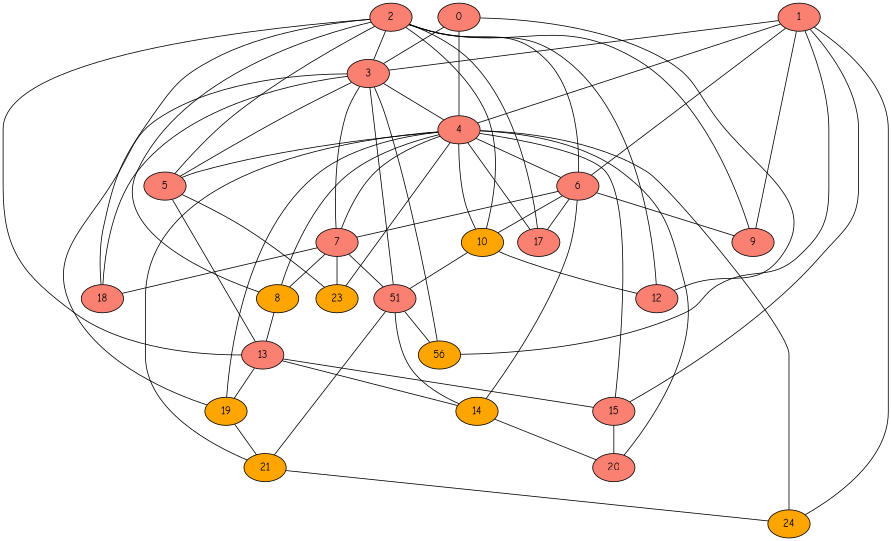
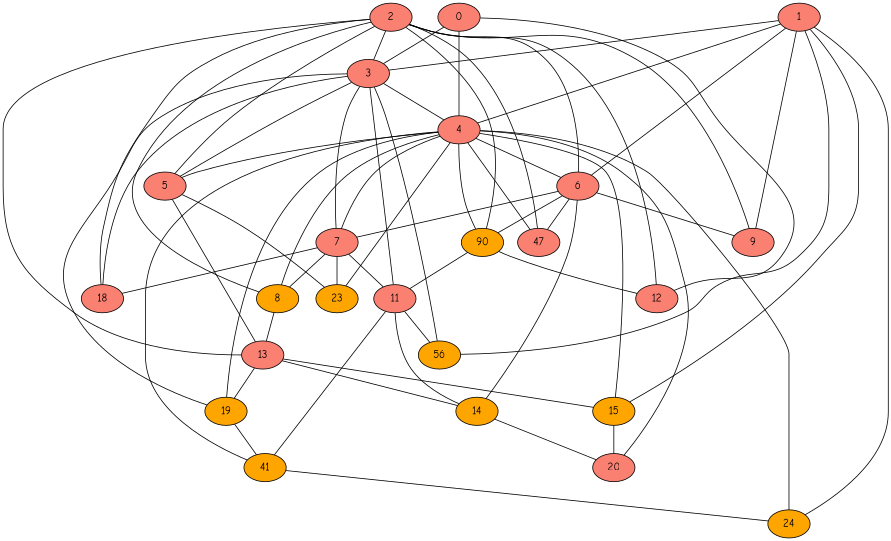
(482, 242) -> (482, 242)
(539, 242) -> (539, 242)
(395, 299) -> (395, 299)
(614, 411) -> (614, 411)
(265, 468) -> (265, 468)
